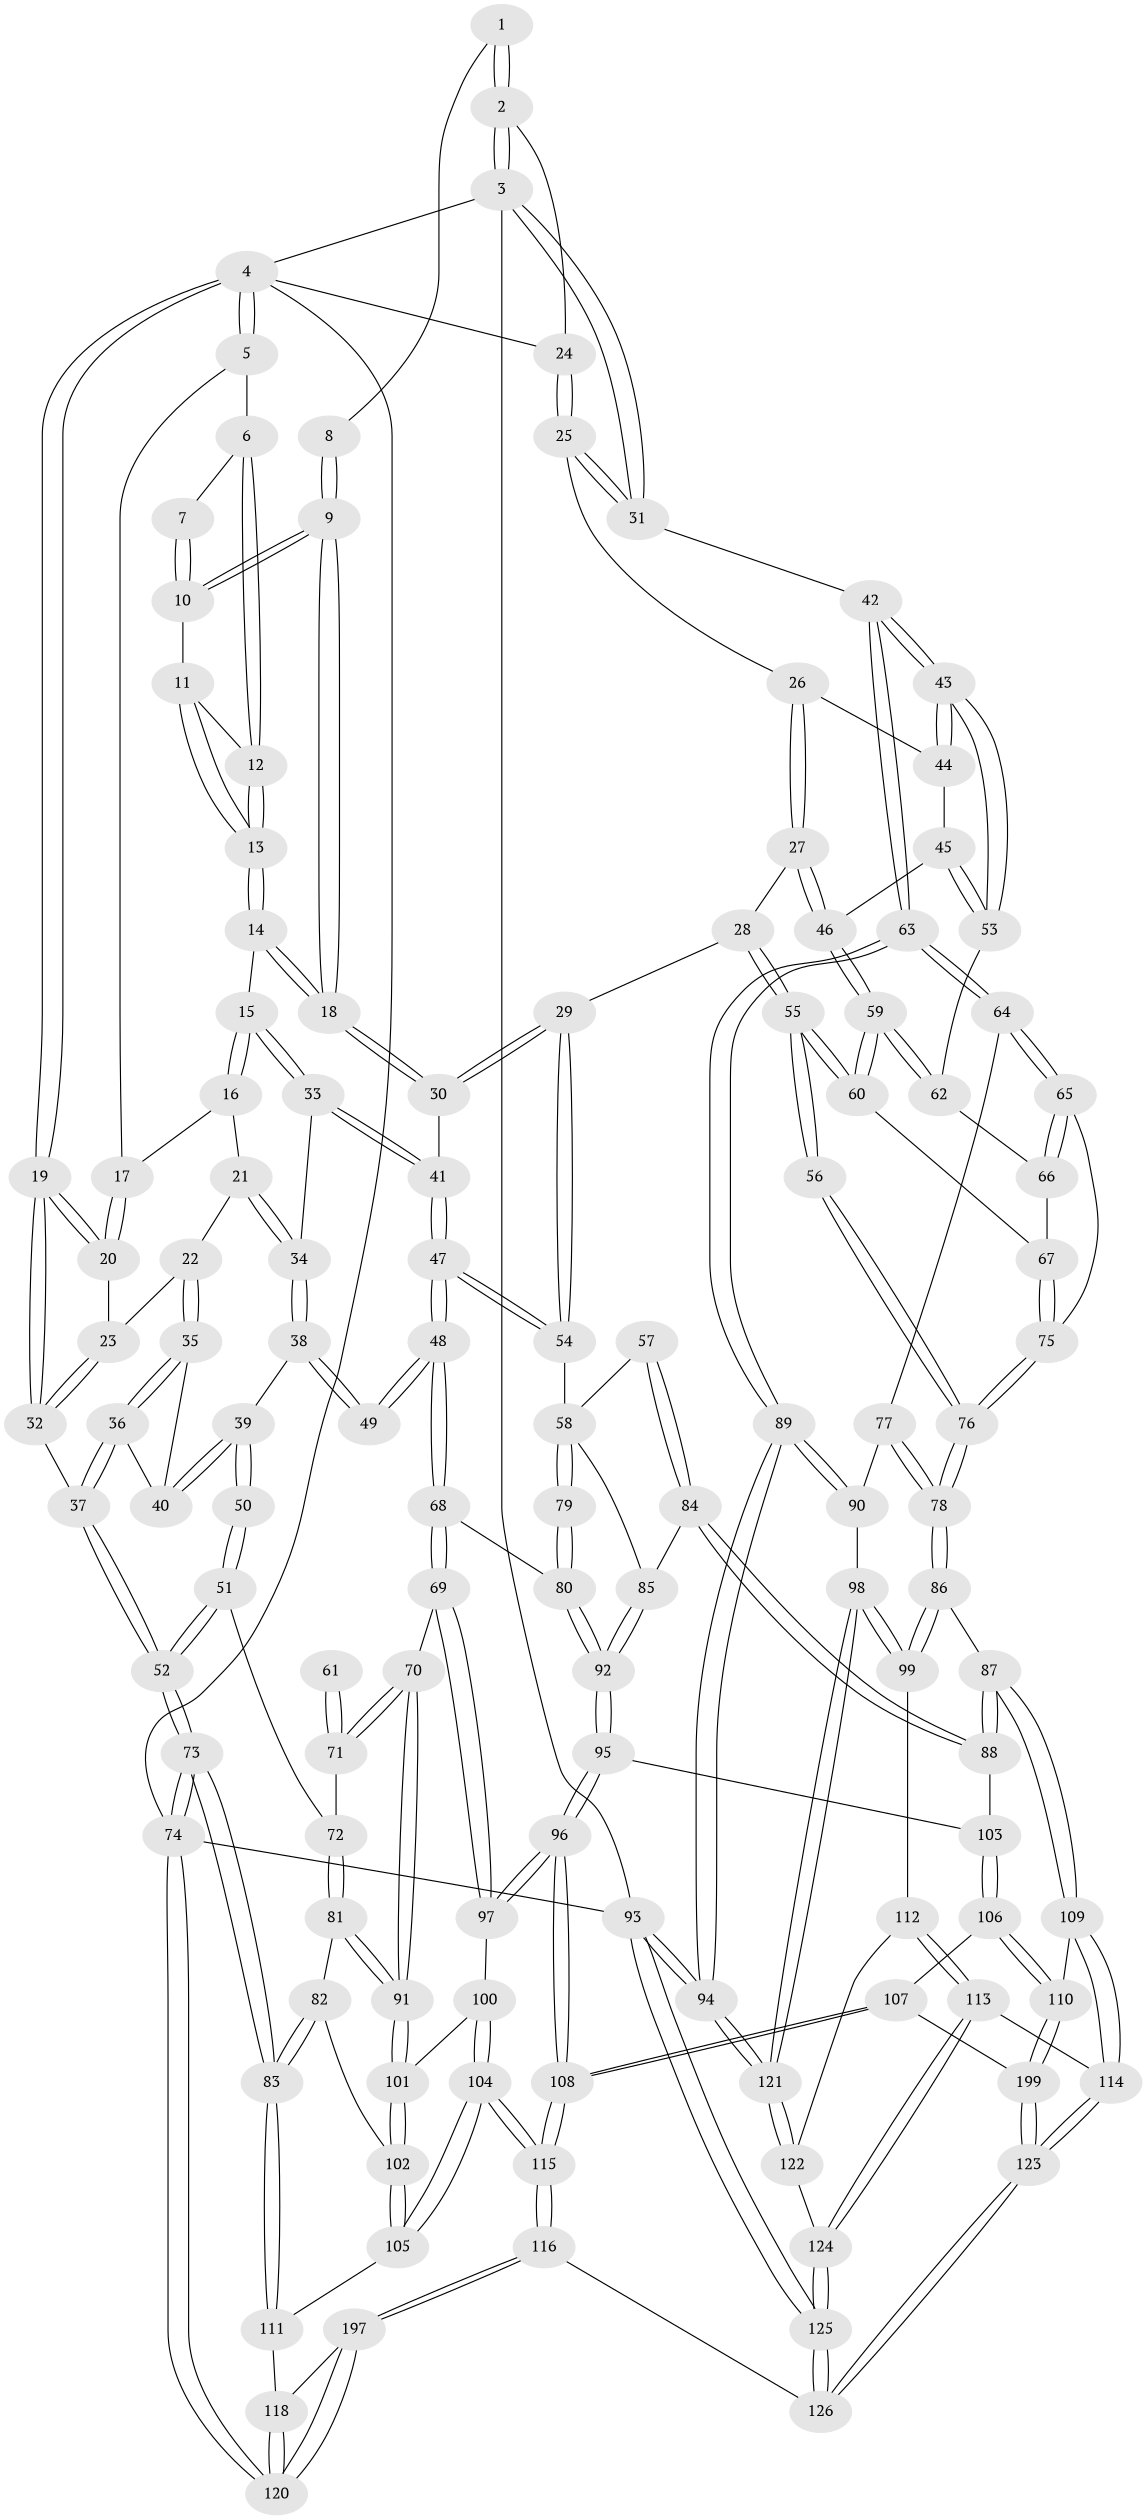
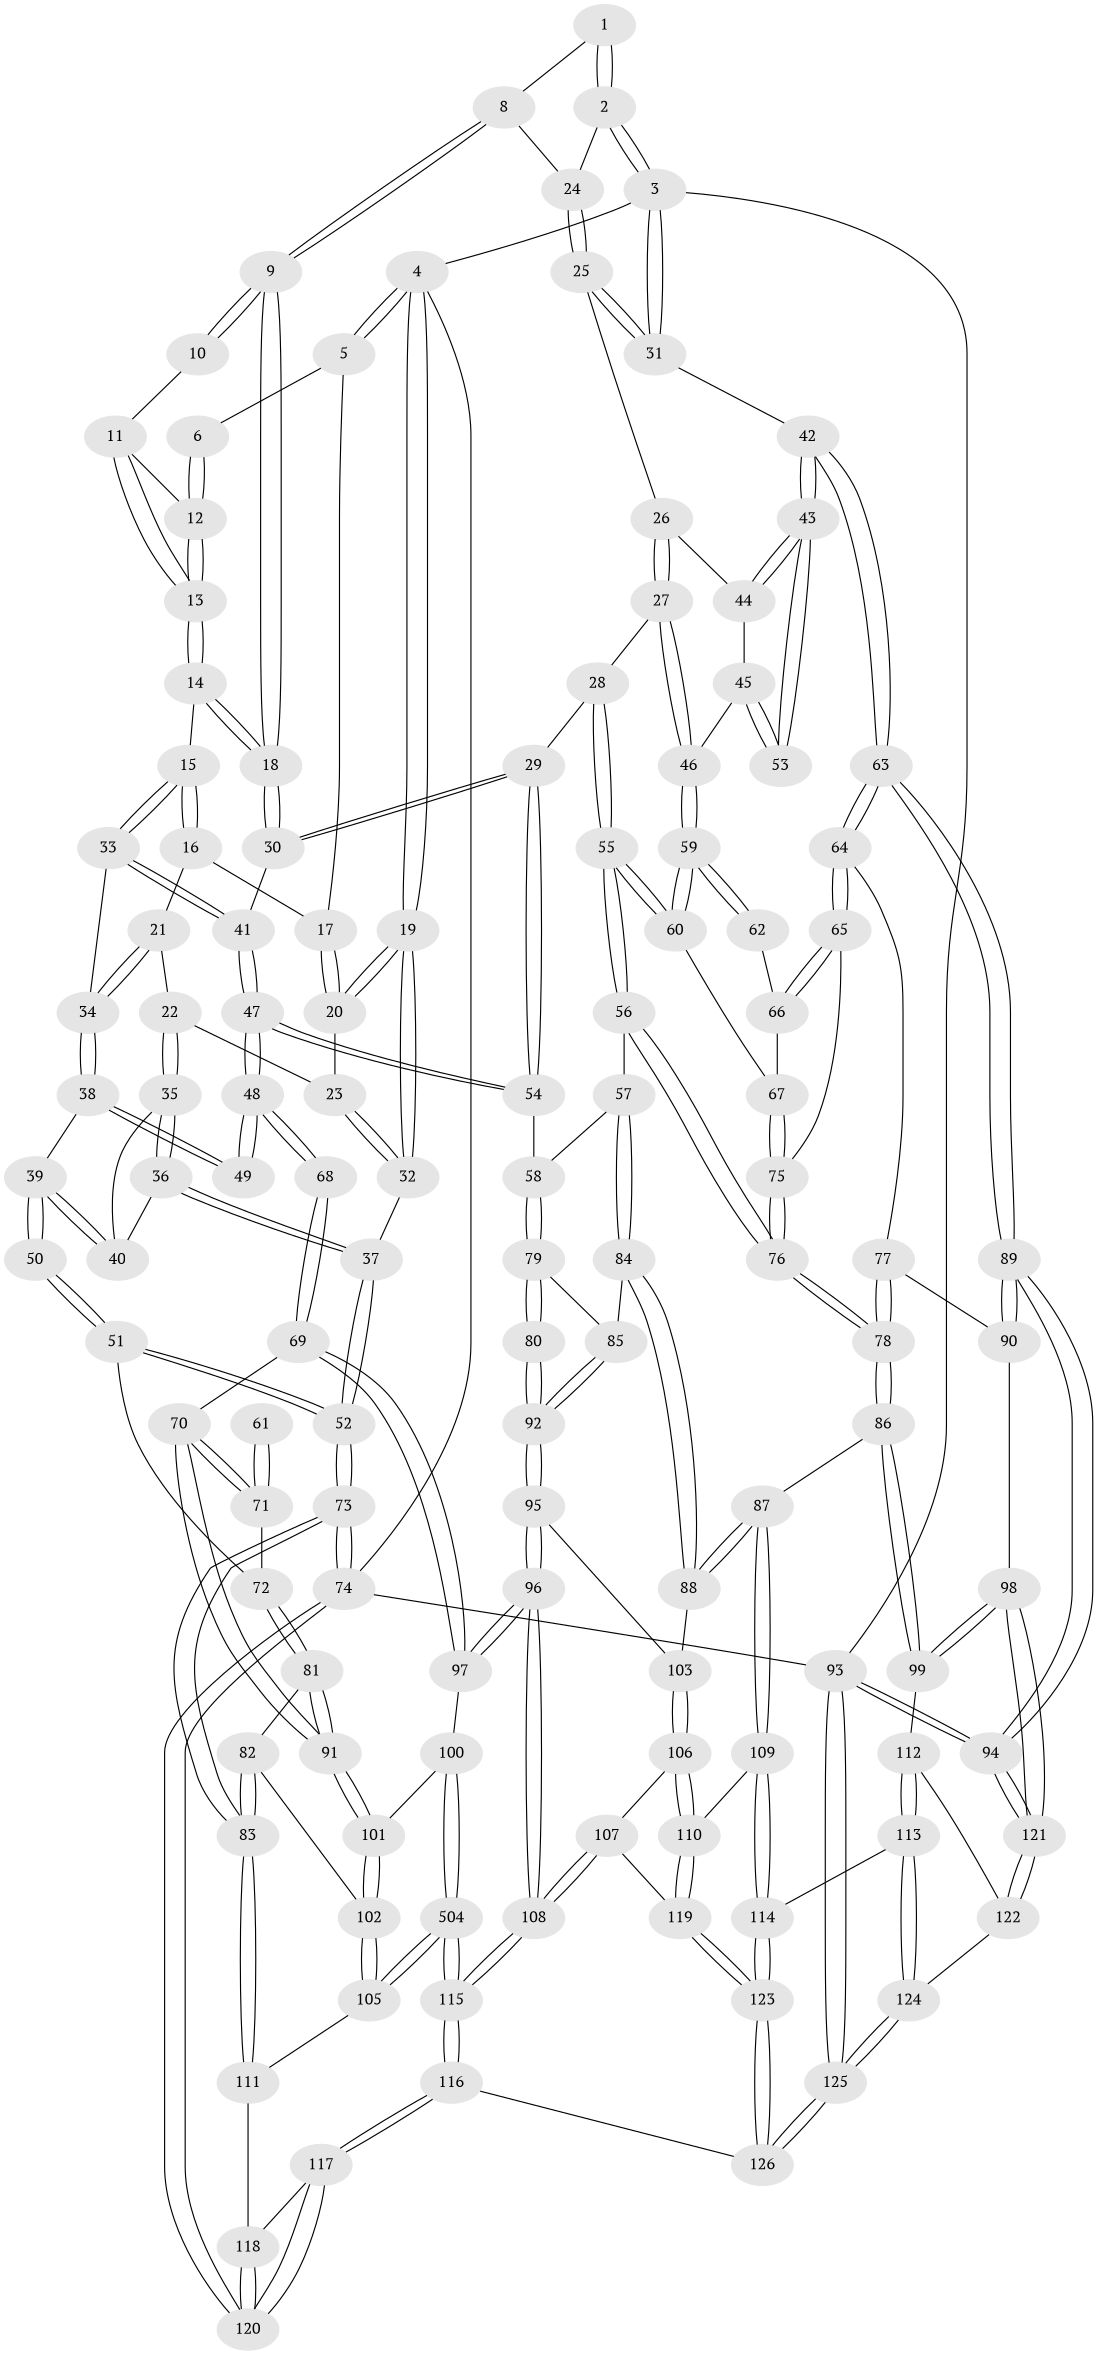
(406, 313) -> (538, 149)
(183, 519) -> none
(956, 1011) -> none
none -> (624, 1054)
(614, 1503) -> (575, 1301)
(500, 1546) -> none
(480, 2083) -> (452, 1918)
(1029, 2083) -> (680, 1918)
(354, 2330) -> (321, 2165)
